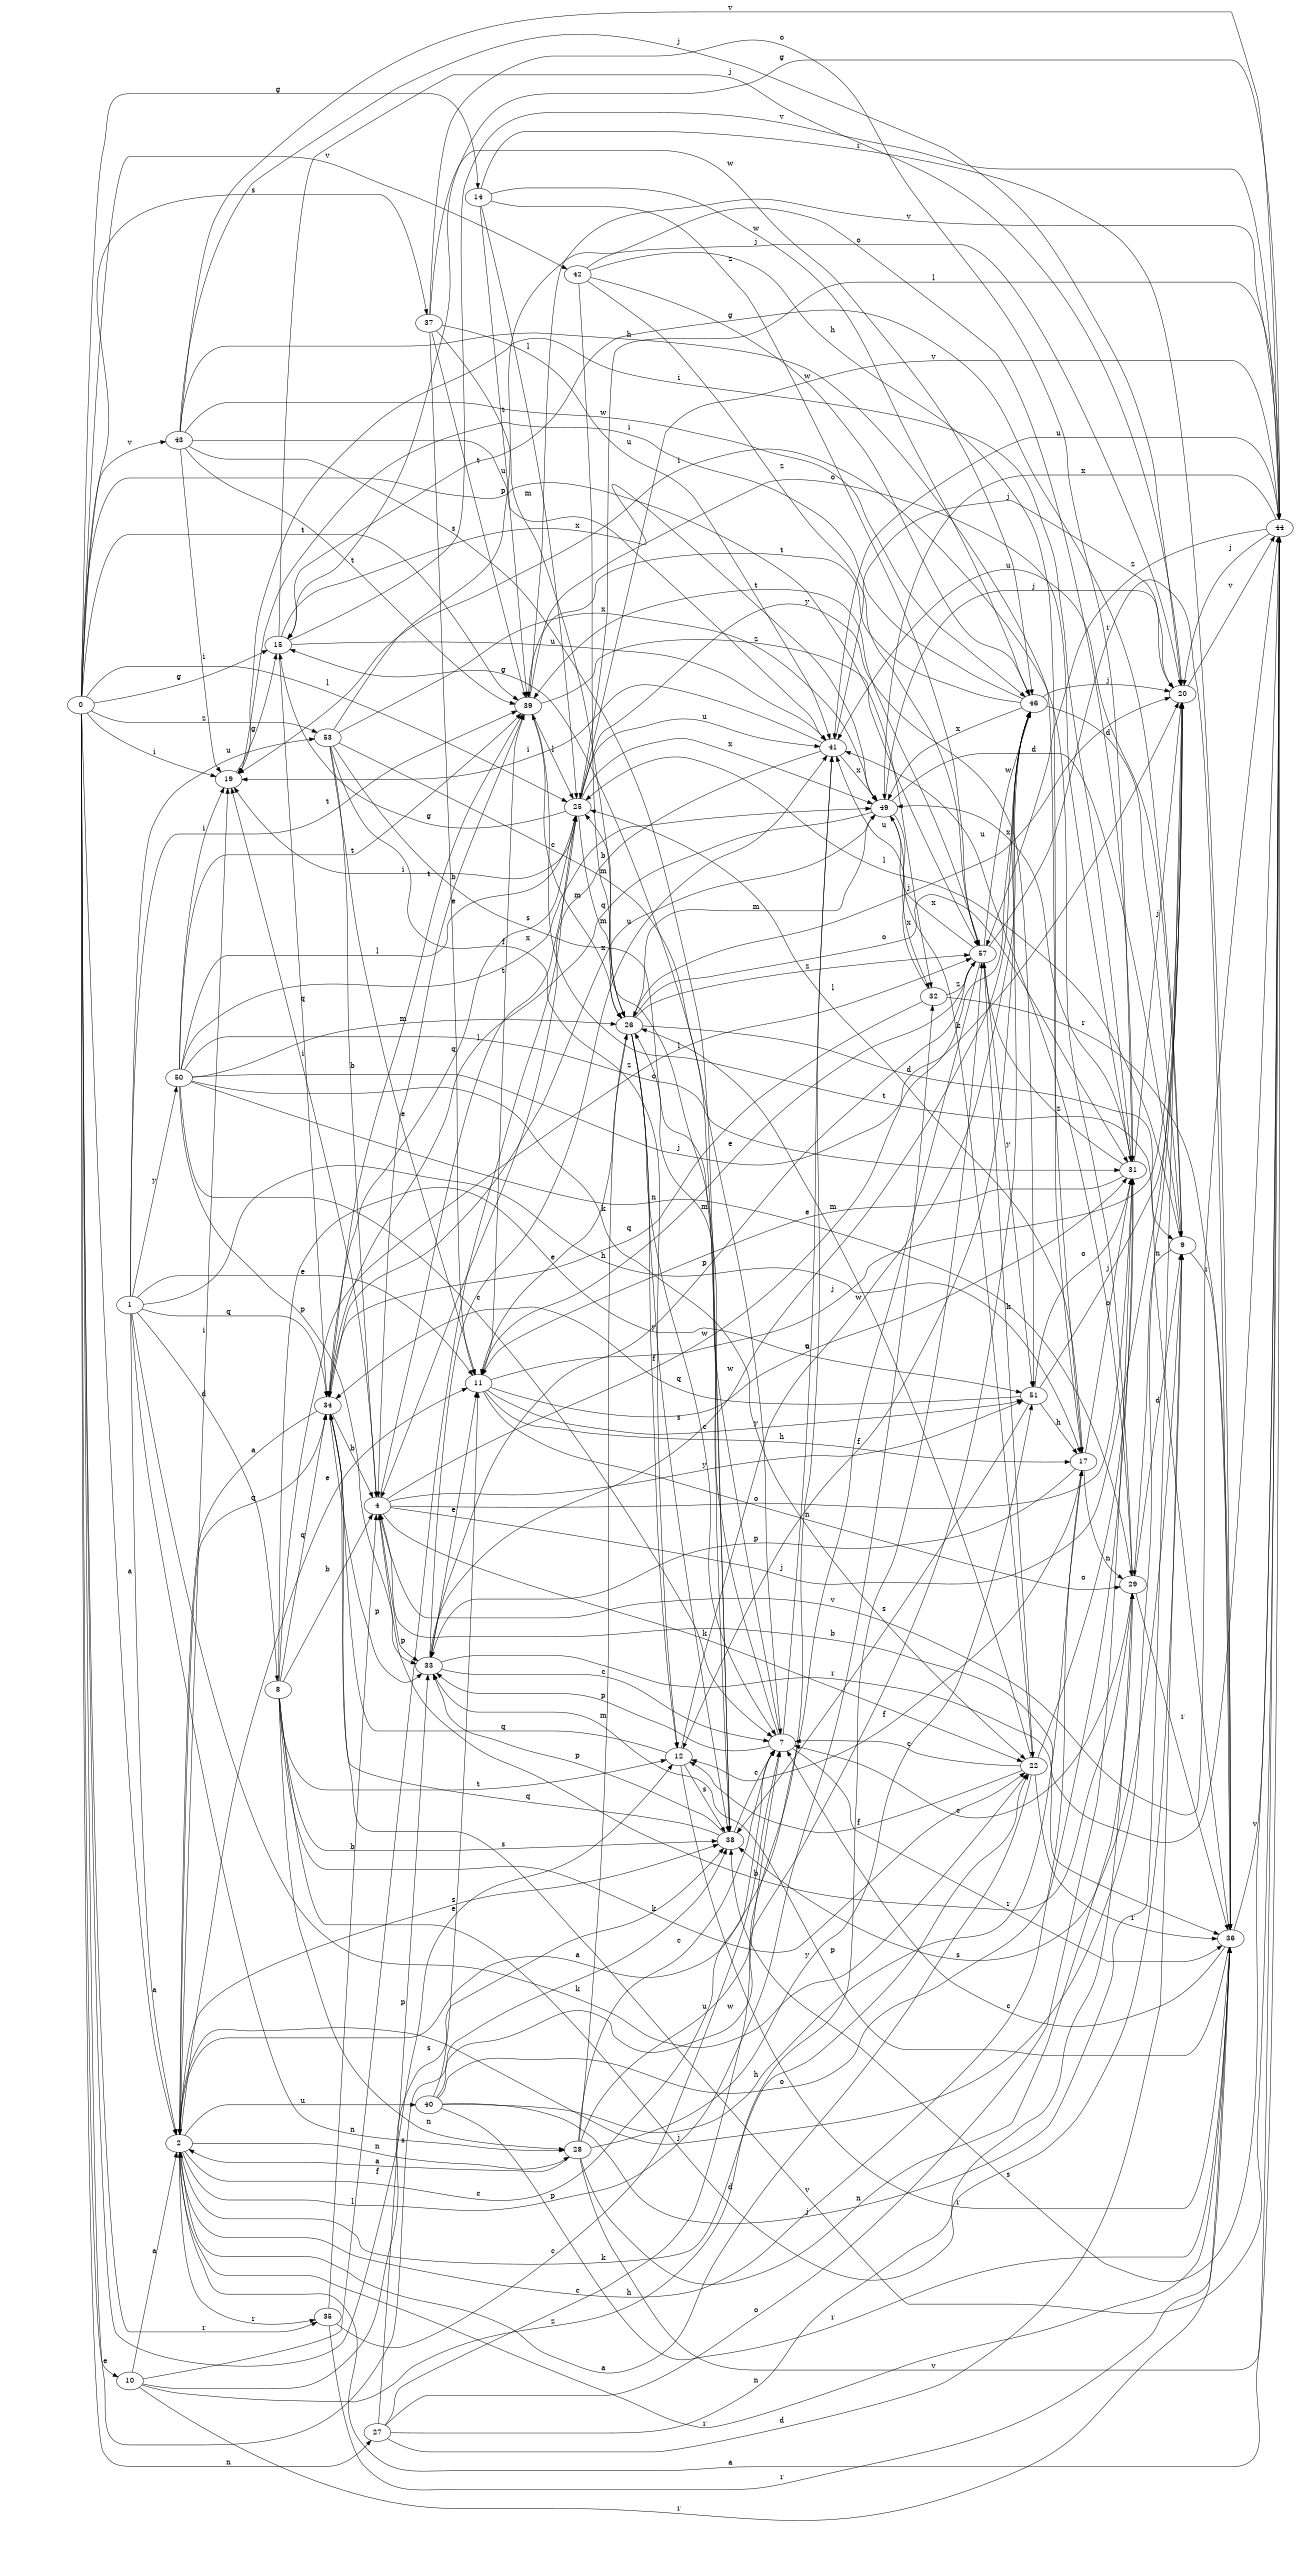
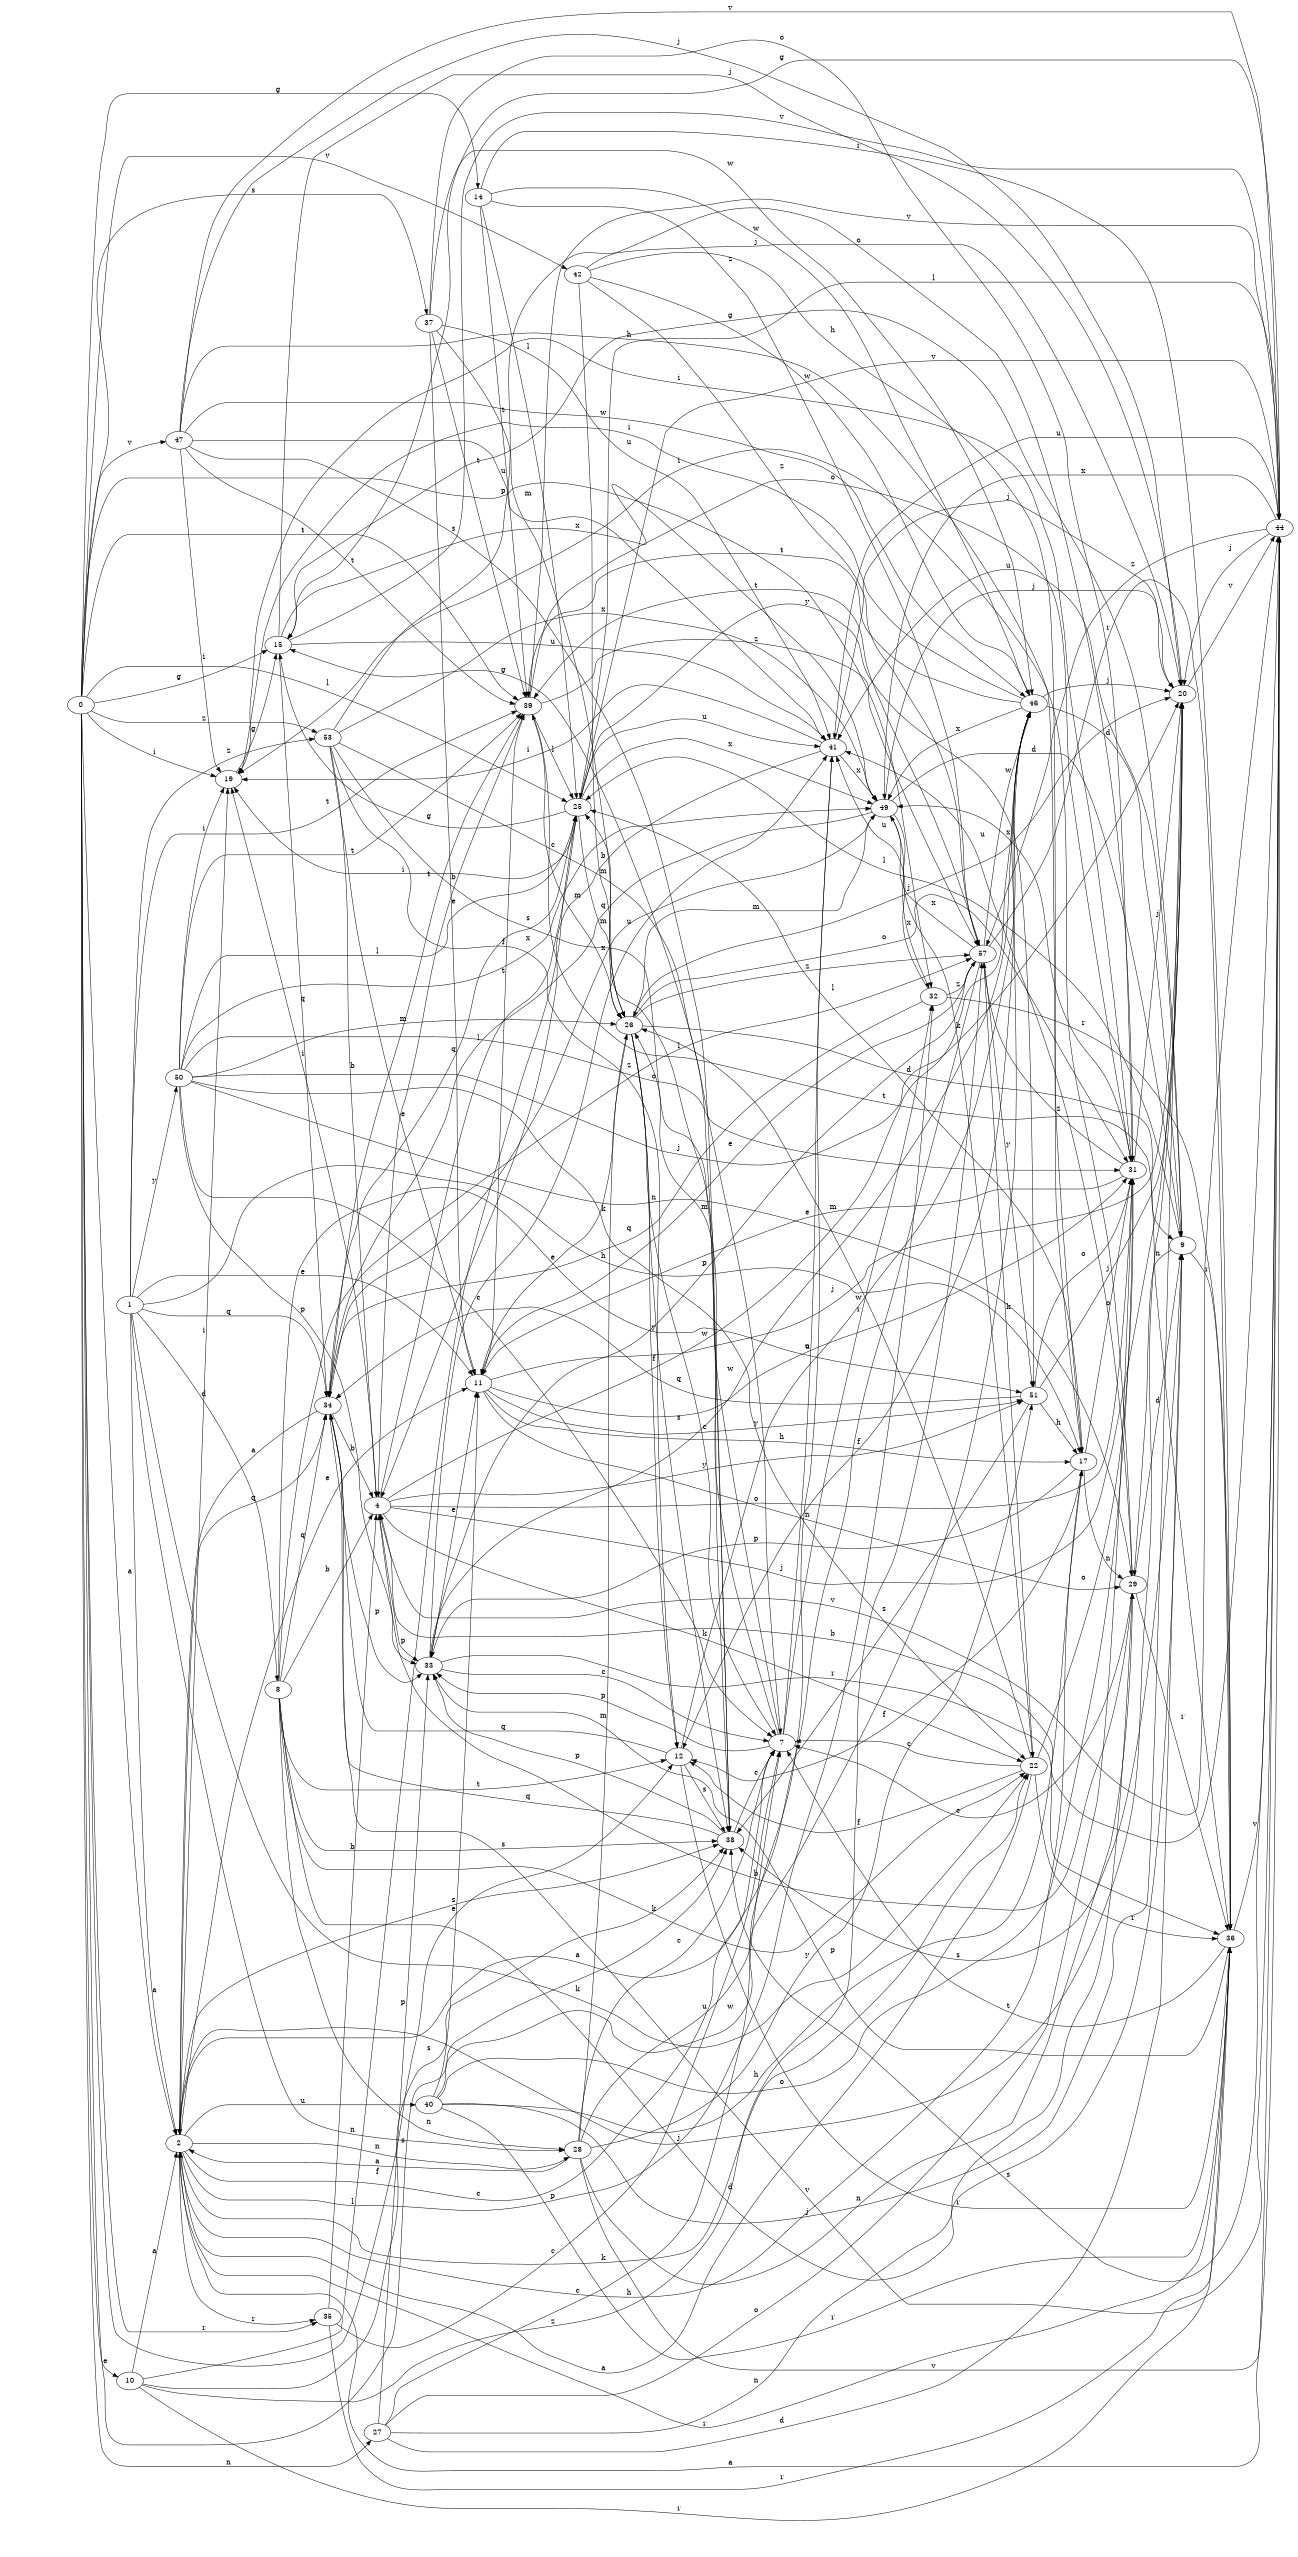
(179, 440) -> (179, 440)
(229, 751) -> (229, 751)
(973, 1891) -> (849, 1370)
(1008, 2006) -> (1008, 2006)
